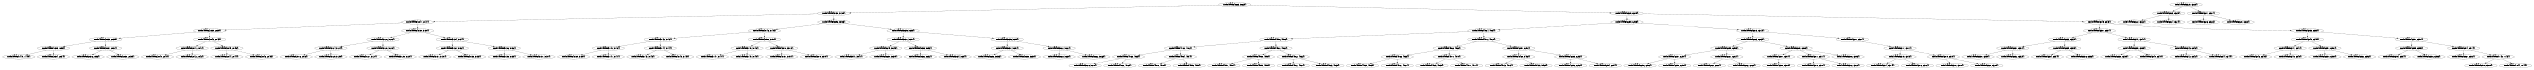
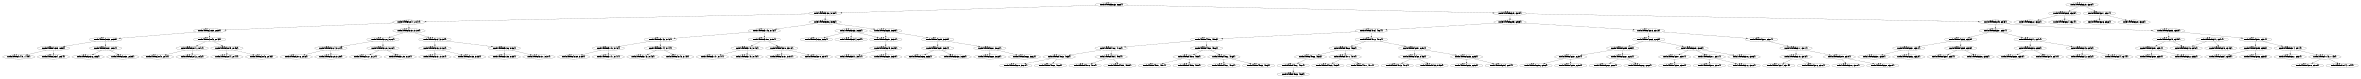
(911, 44) -> (868, 35)
(2299, 44) -> (2177, 44)
(1381, 61) -> (1293, 69)
